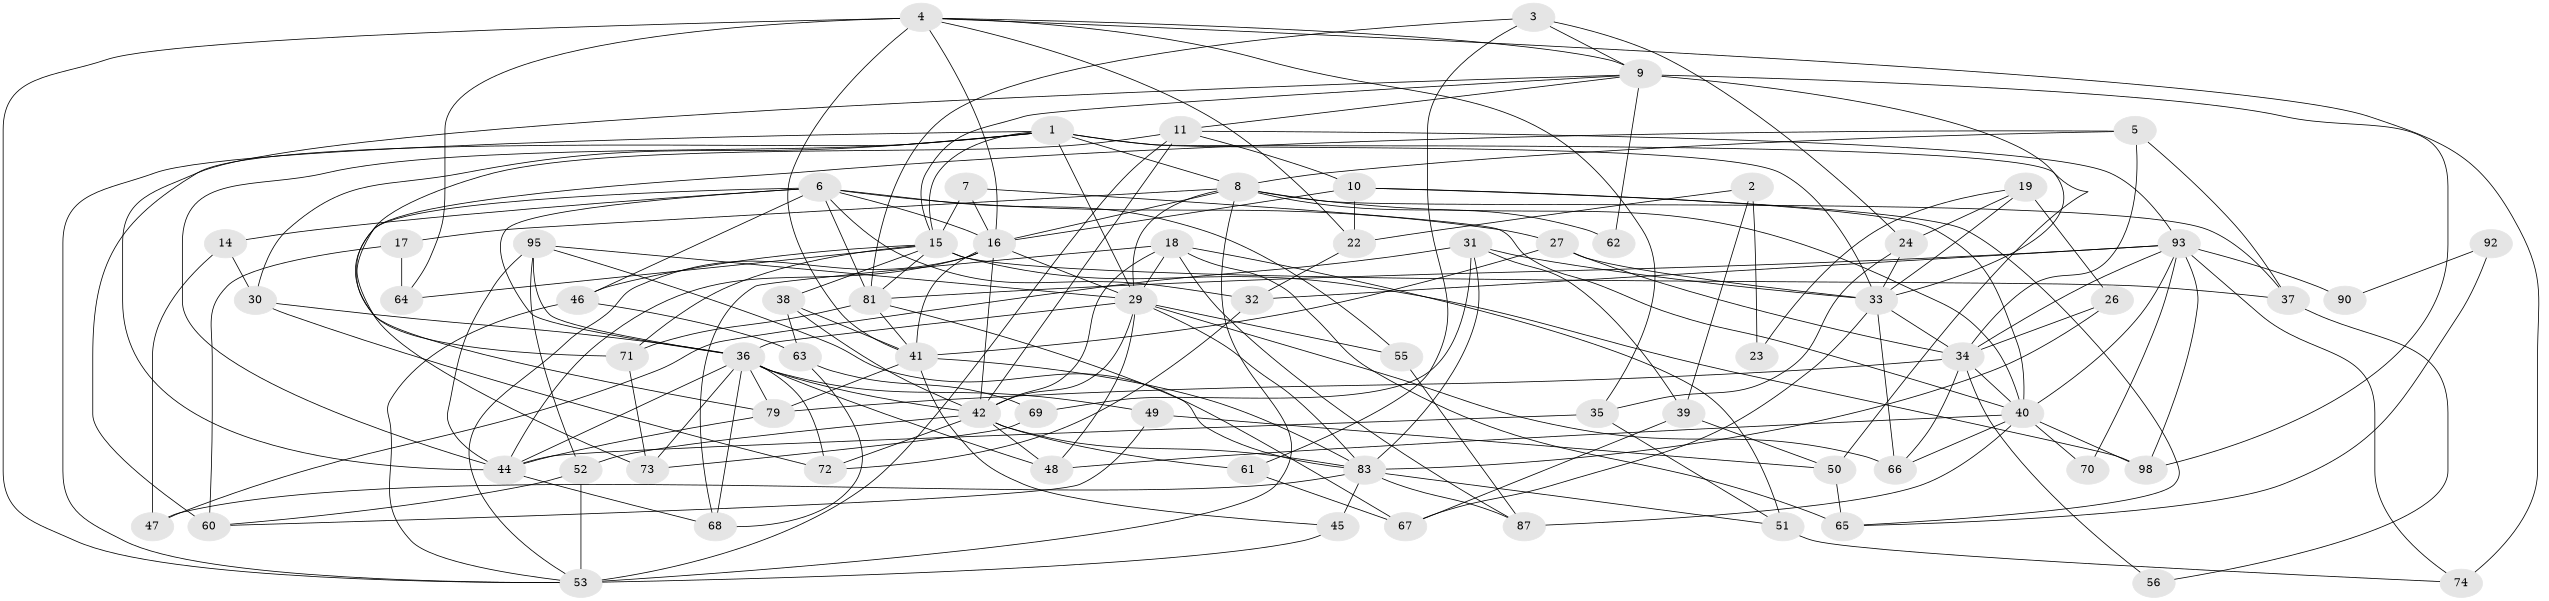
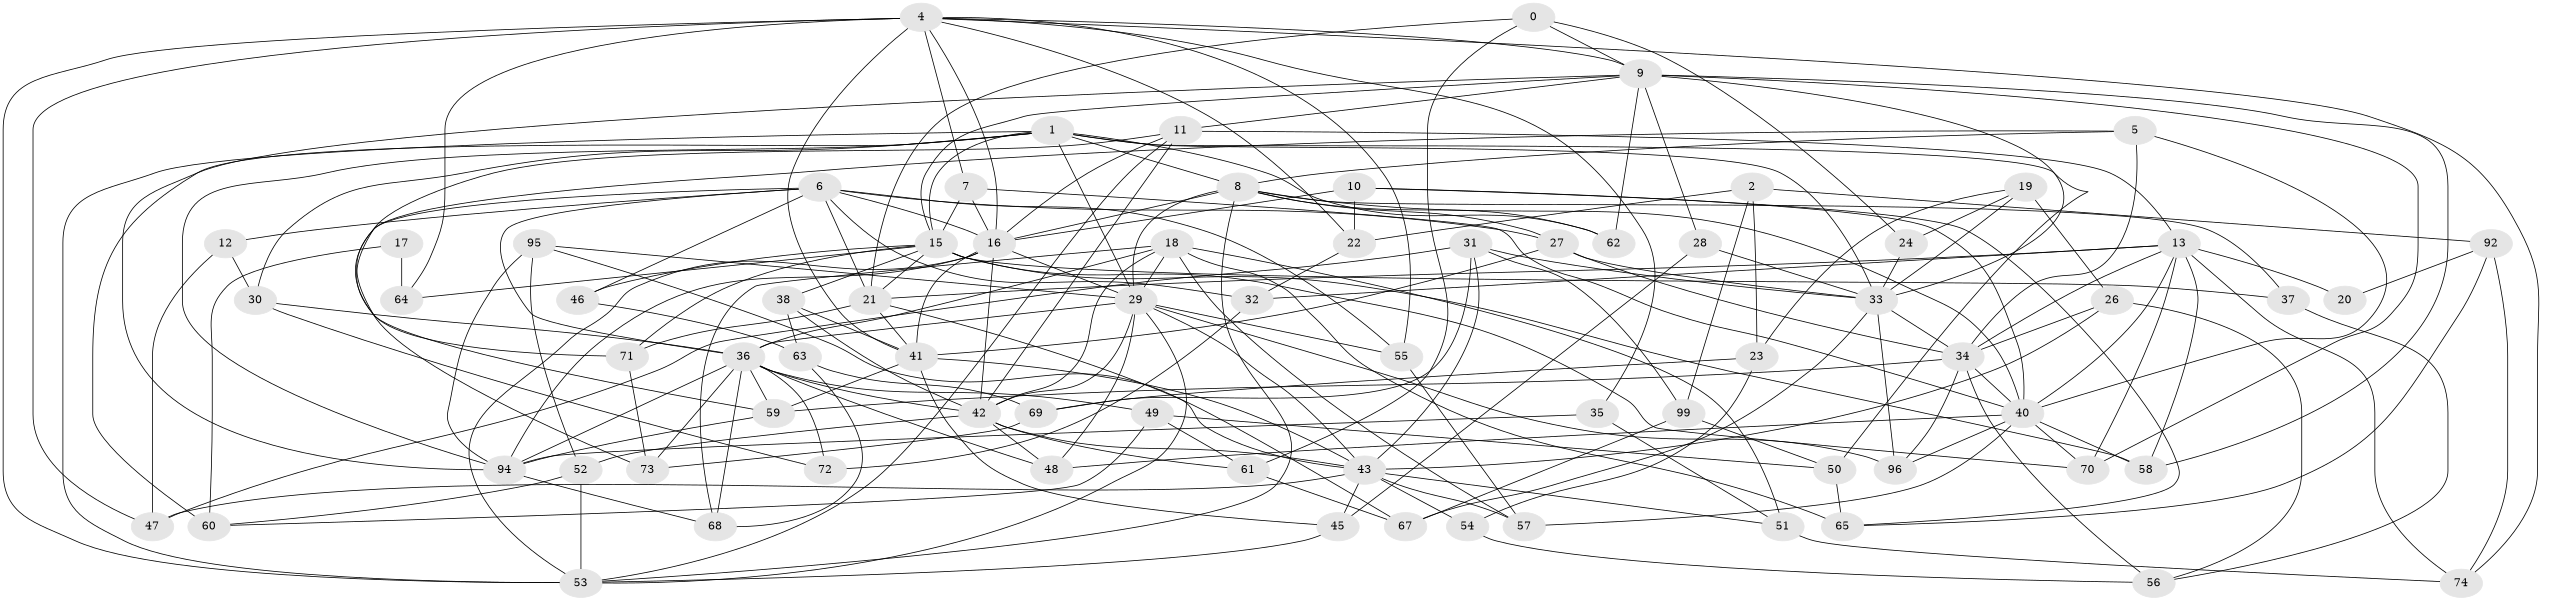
(1534, 17) -> (1534, 17)
none -> (240, 61)
none -> (1263, 79)
none -> (942, 95)
none -> (2275, 129)
(1276, 158) -> (1084, 175)
none -> (1271, 175)
(2220, 209) -> (2364, 324)
(819, 211) -> (1400, 211)
none -> (2191, 221)
(226, 244) -> (226, 244)
none -> (1700, 244)
(2179, 244) -> (2179, 244)
(870, 300) -> (870, 300)
(2345, 300) -> (2345, 300)
(554, 317) -> (956, 300)
none -> (1518, 344)
(1793, 365) -> none
none -> (1379, 380)
(774, 413) -> (774, 413)
(1684, 413) -> (1684, 413)
none -> (2508, 418)
none -> (2302, 422)
(391, 439) -> (969, 539)
none -> (1200, 442)
(879, 450) -> none
(505, 470) -> (505, 470)
(1365, 470) -> (1365, 470)
(1895, 470) -> (1895, 470)
(2146, 470) -> (2146, 470)
none -> (1468, 527)
(1524, 527) -> (1524, 527)
